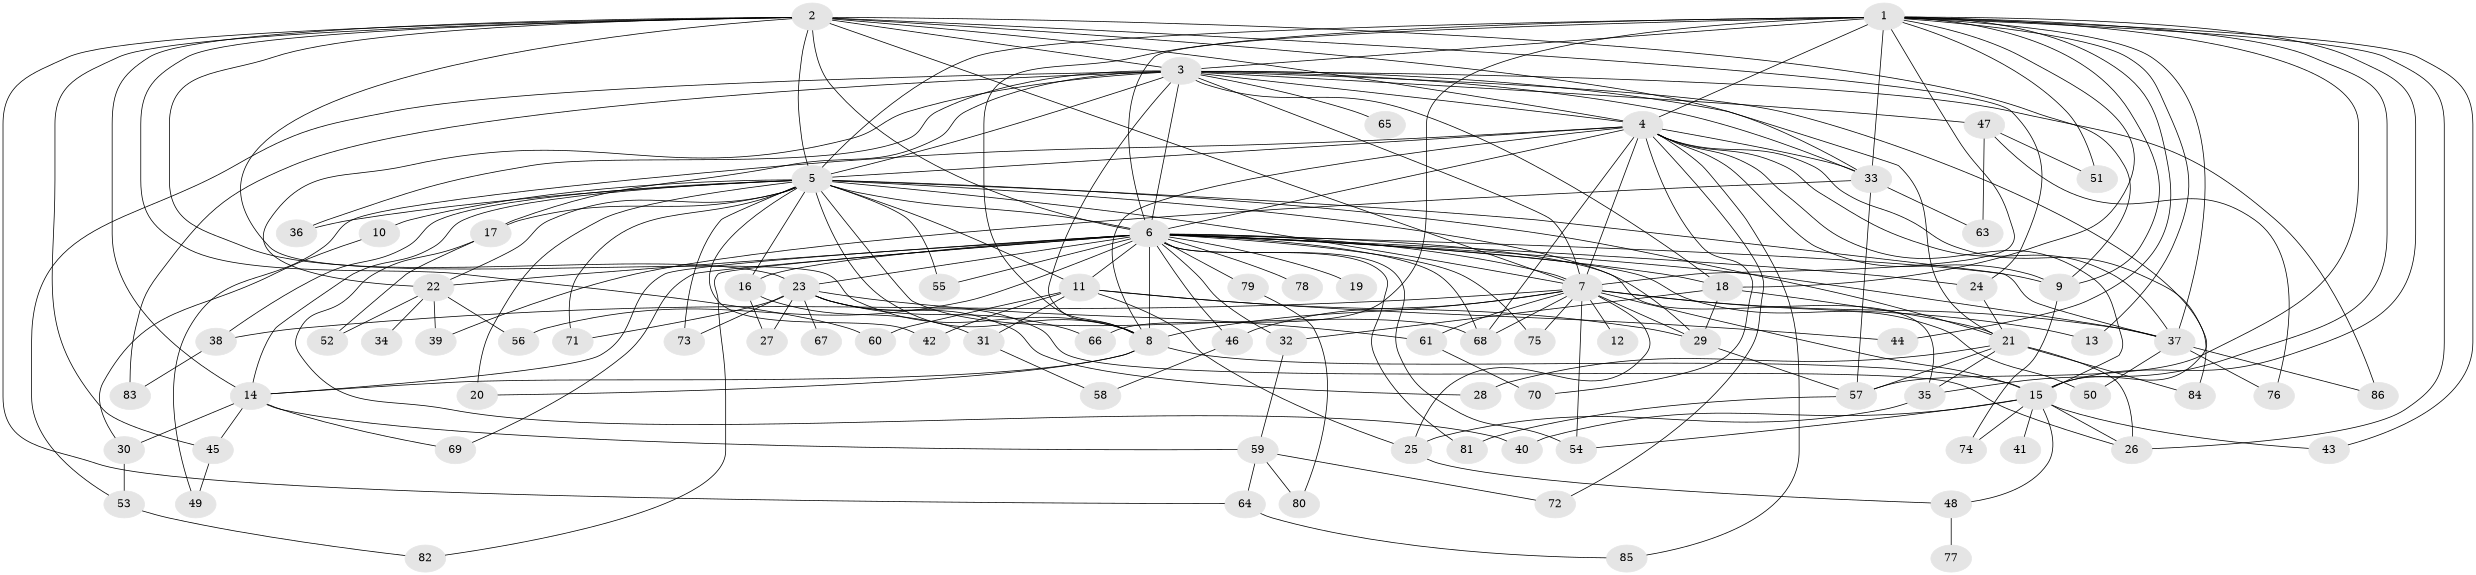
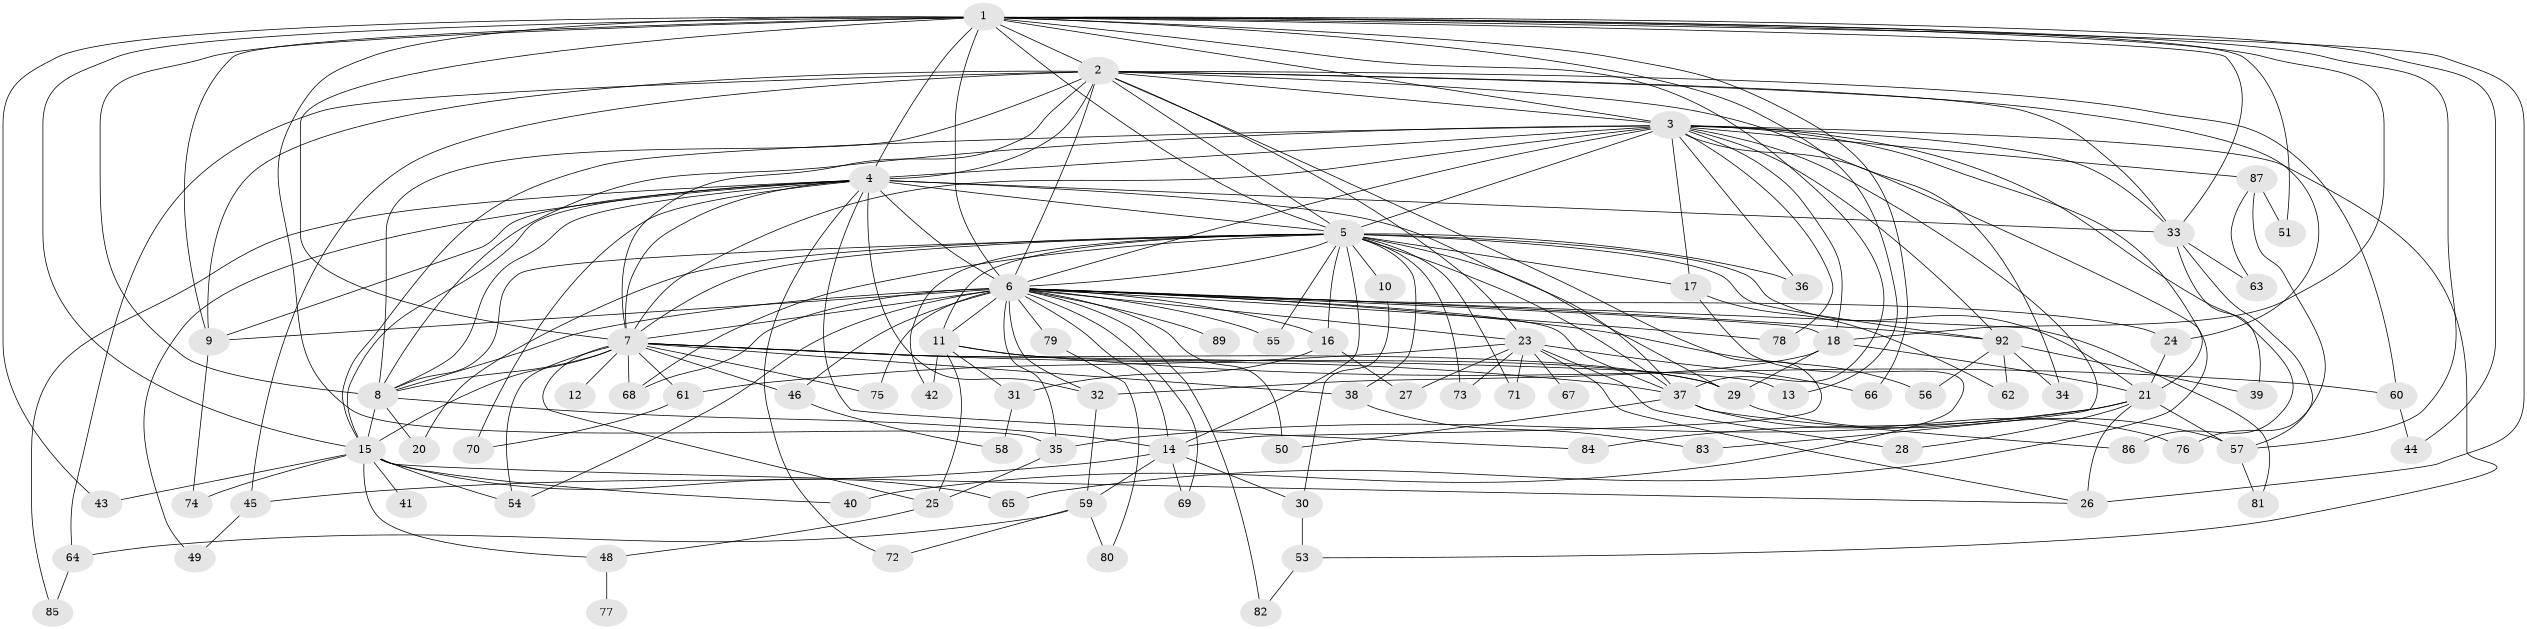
none -> (1041, 44)
none -> (1649, 104)
(1984, 125) -> (2257, 179)
none -> (1800, 225)
(1565, 229) -> (896, 335)
(434, 288) -> (2002, 342)
(1357, 288) -> (1220, 342)
(1488, 316) -> (2405, 427)
(327, 342) -> (2008, 396)
none -> (685, 485)
